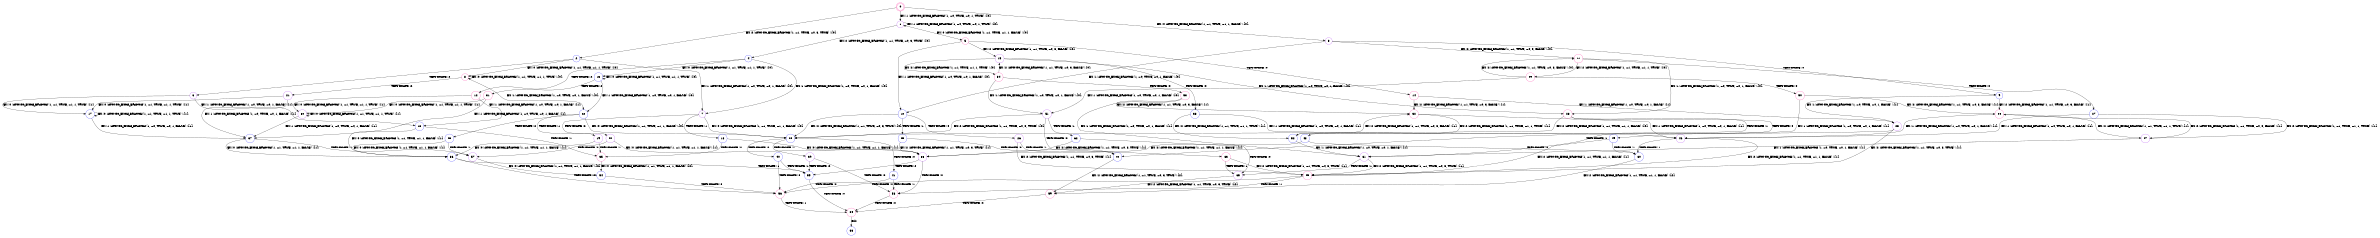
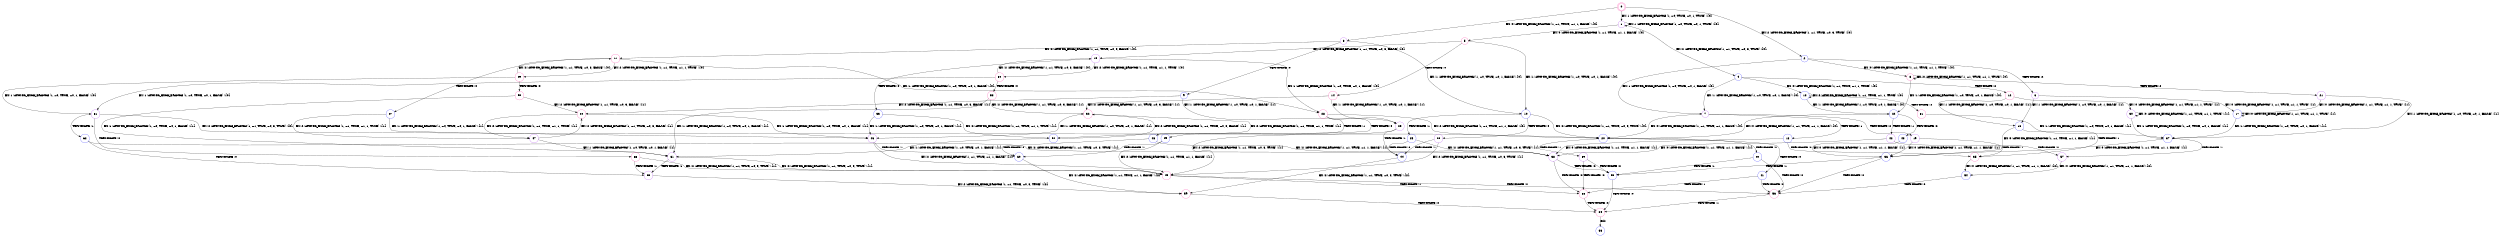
(396, 102) -> none
(452, 151) -> none
